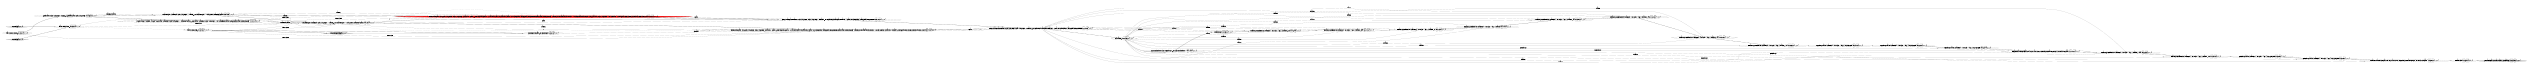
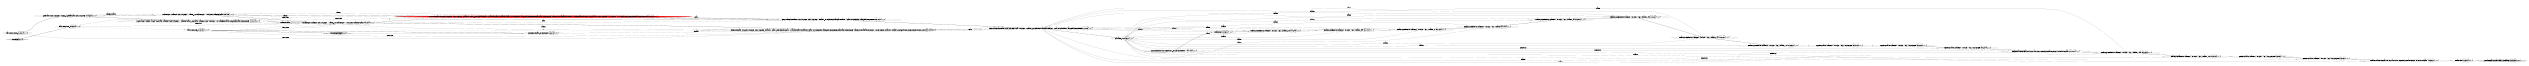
(17, 27) -> none
